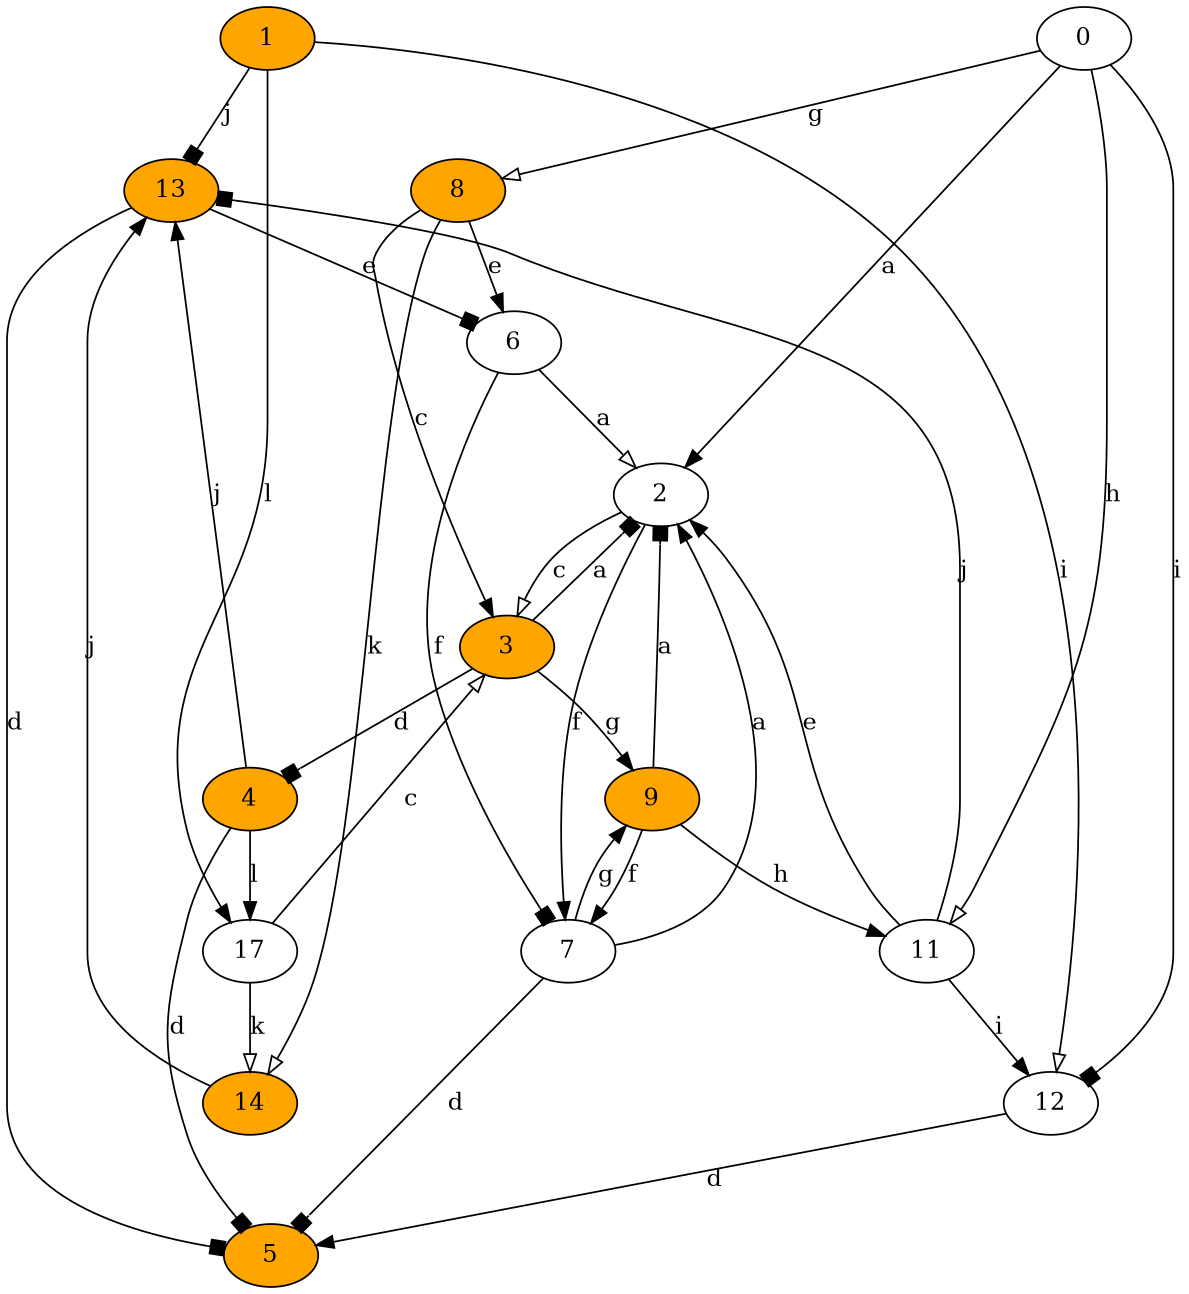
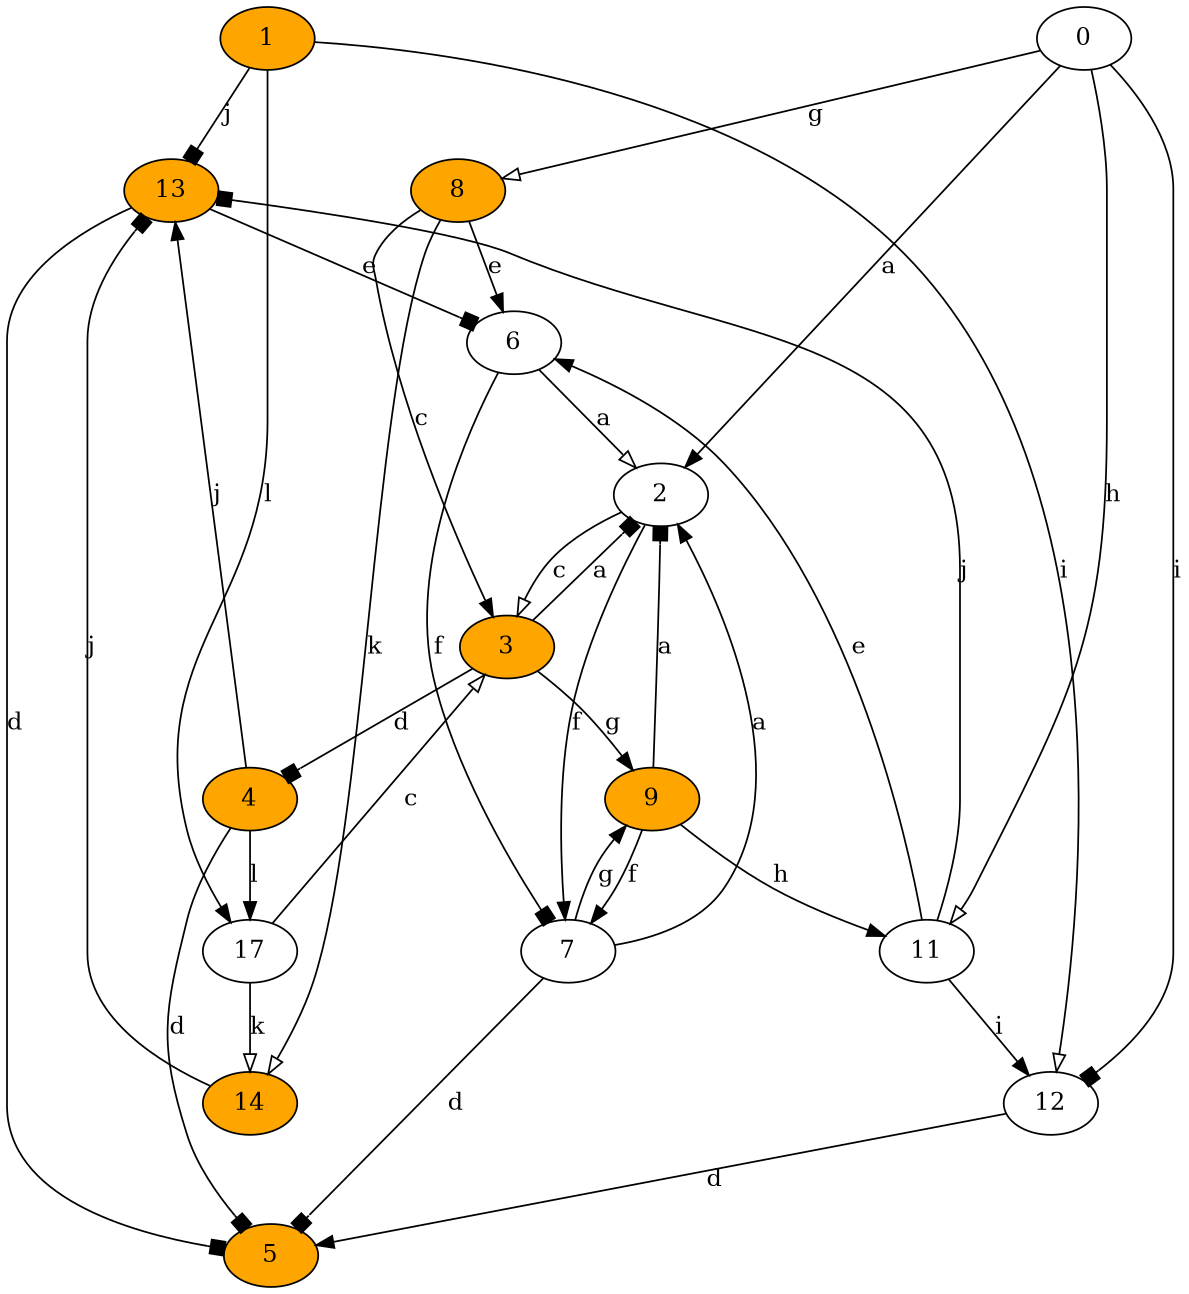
(87, 681) -> (87, 681)
(803, 728) -> (815, 596)
